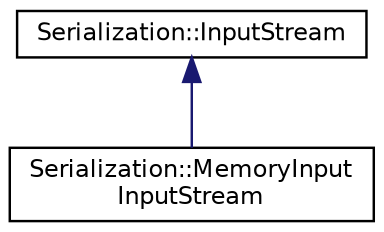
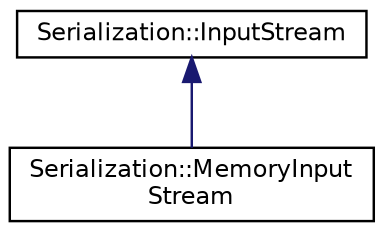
(192, 184) -> (192, 184)
